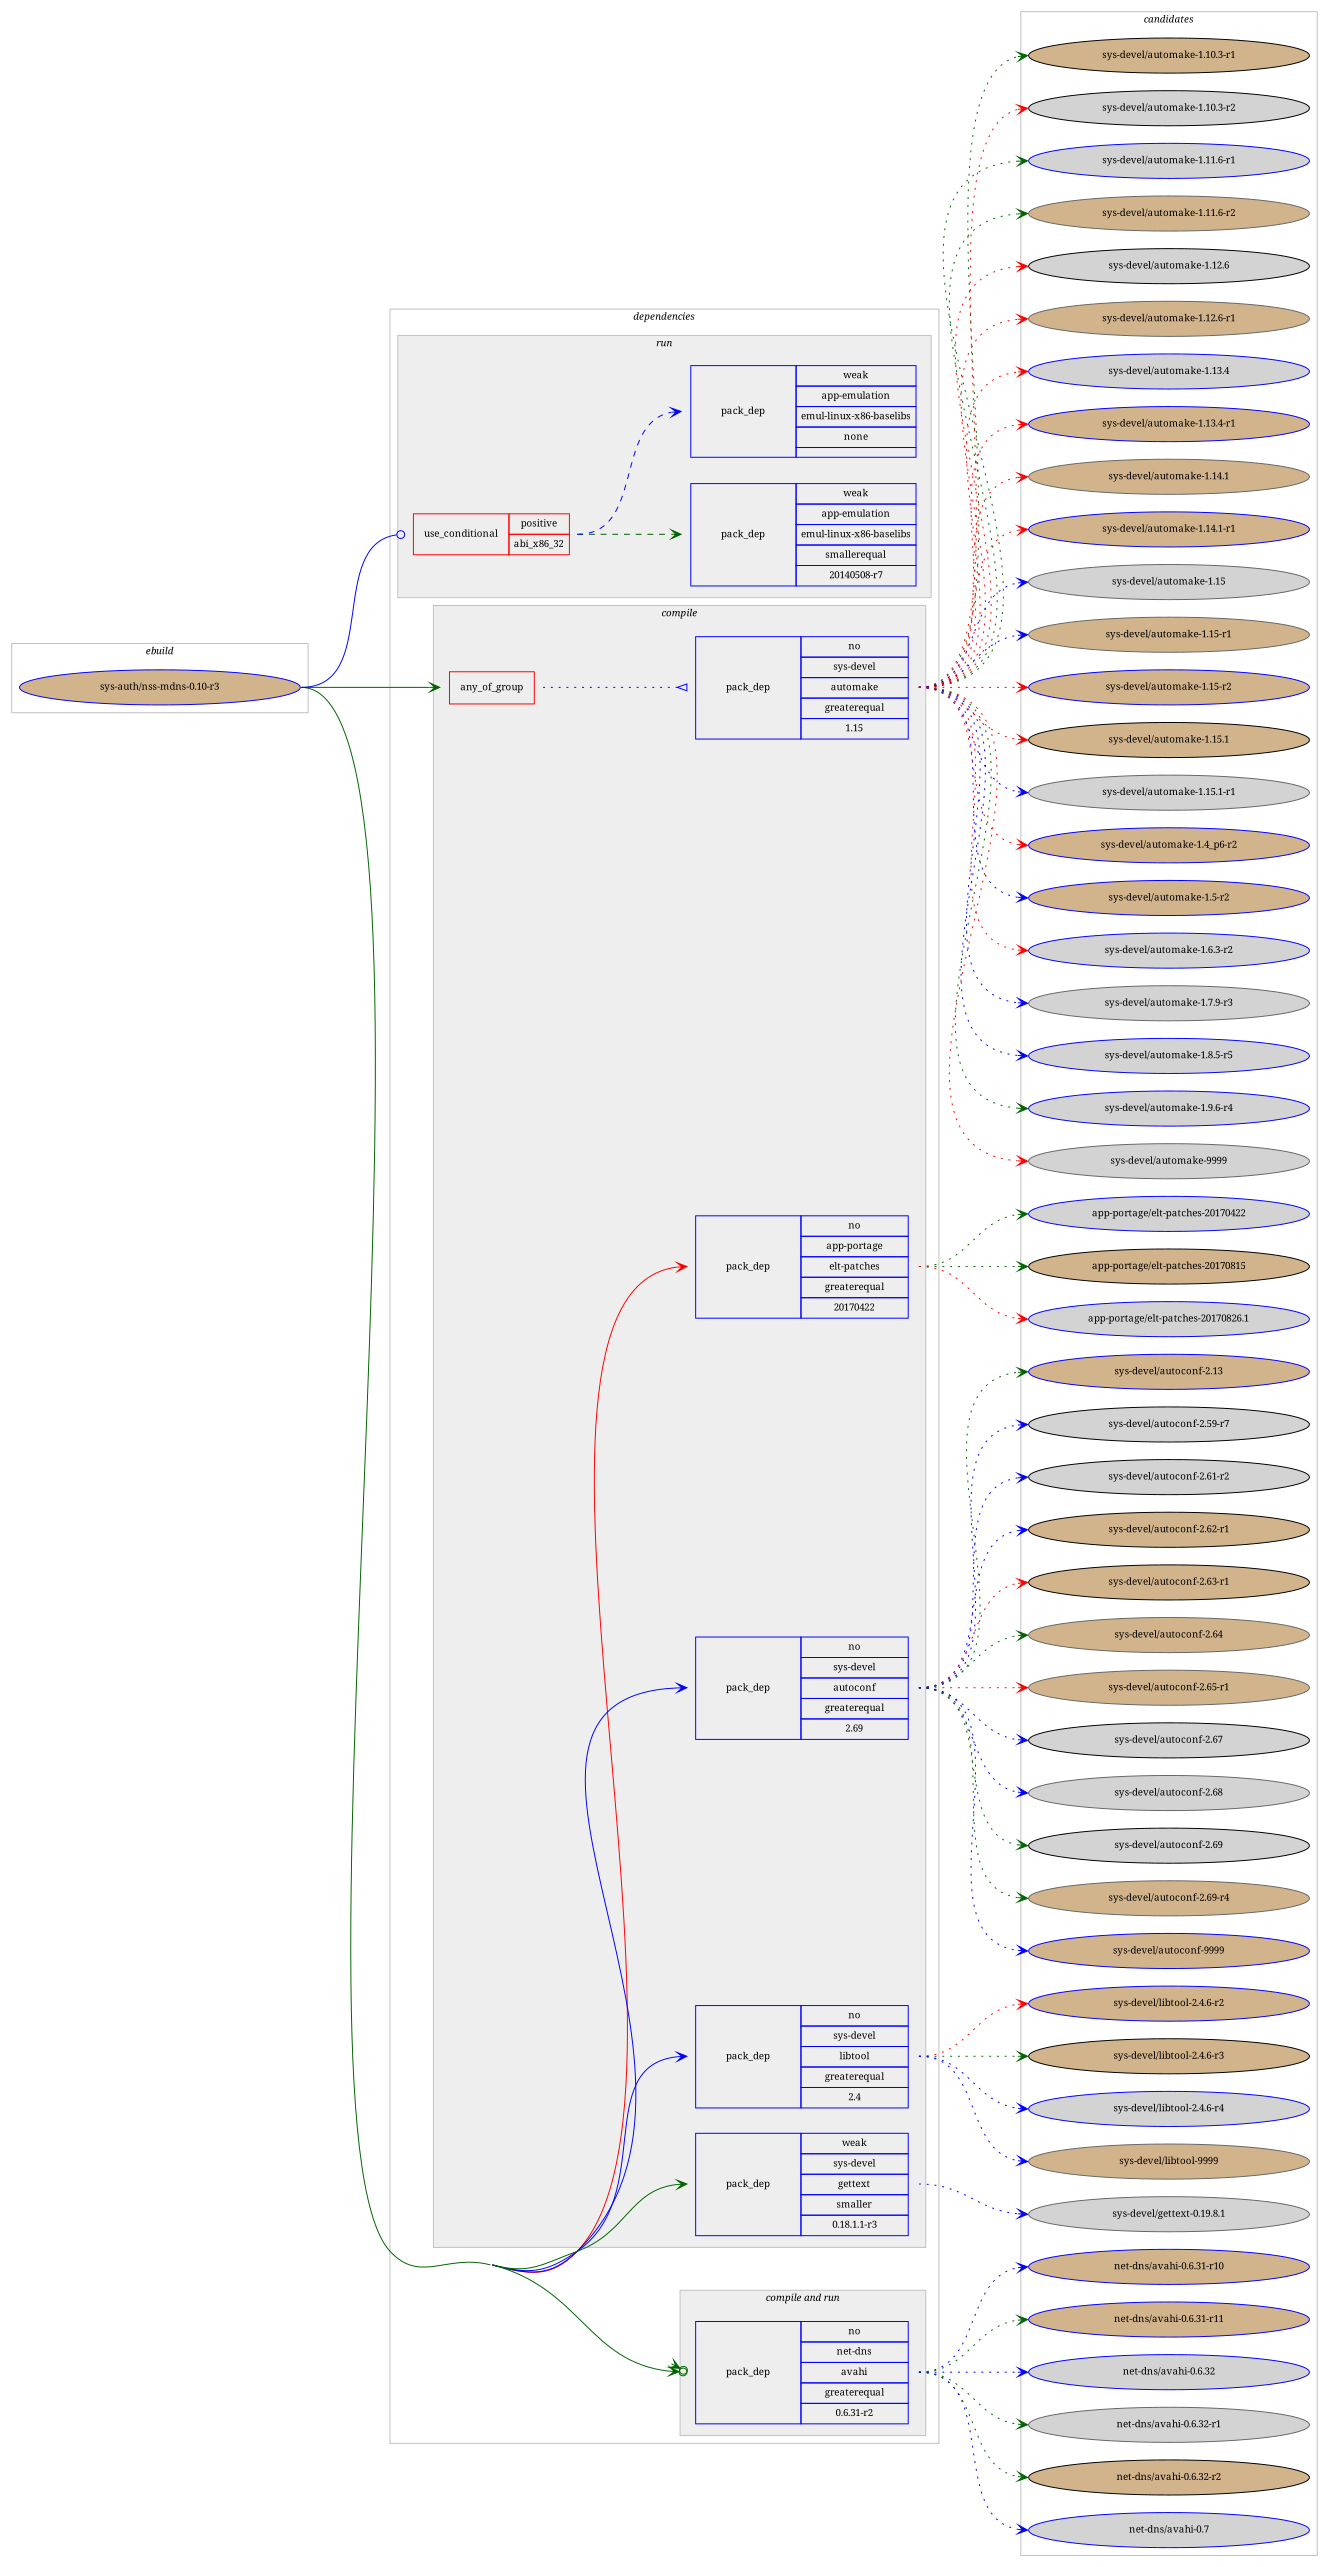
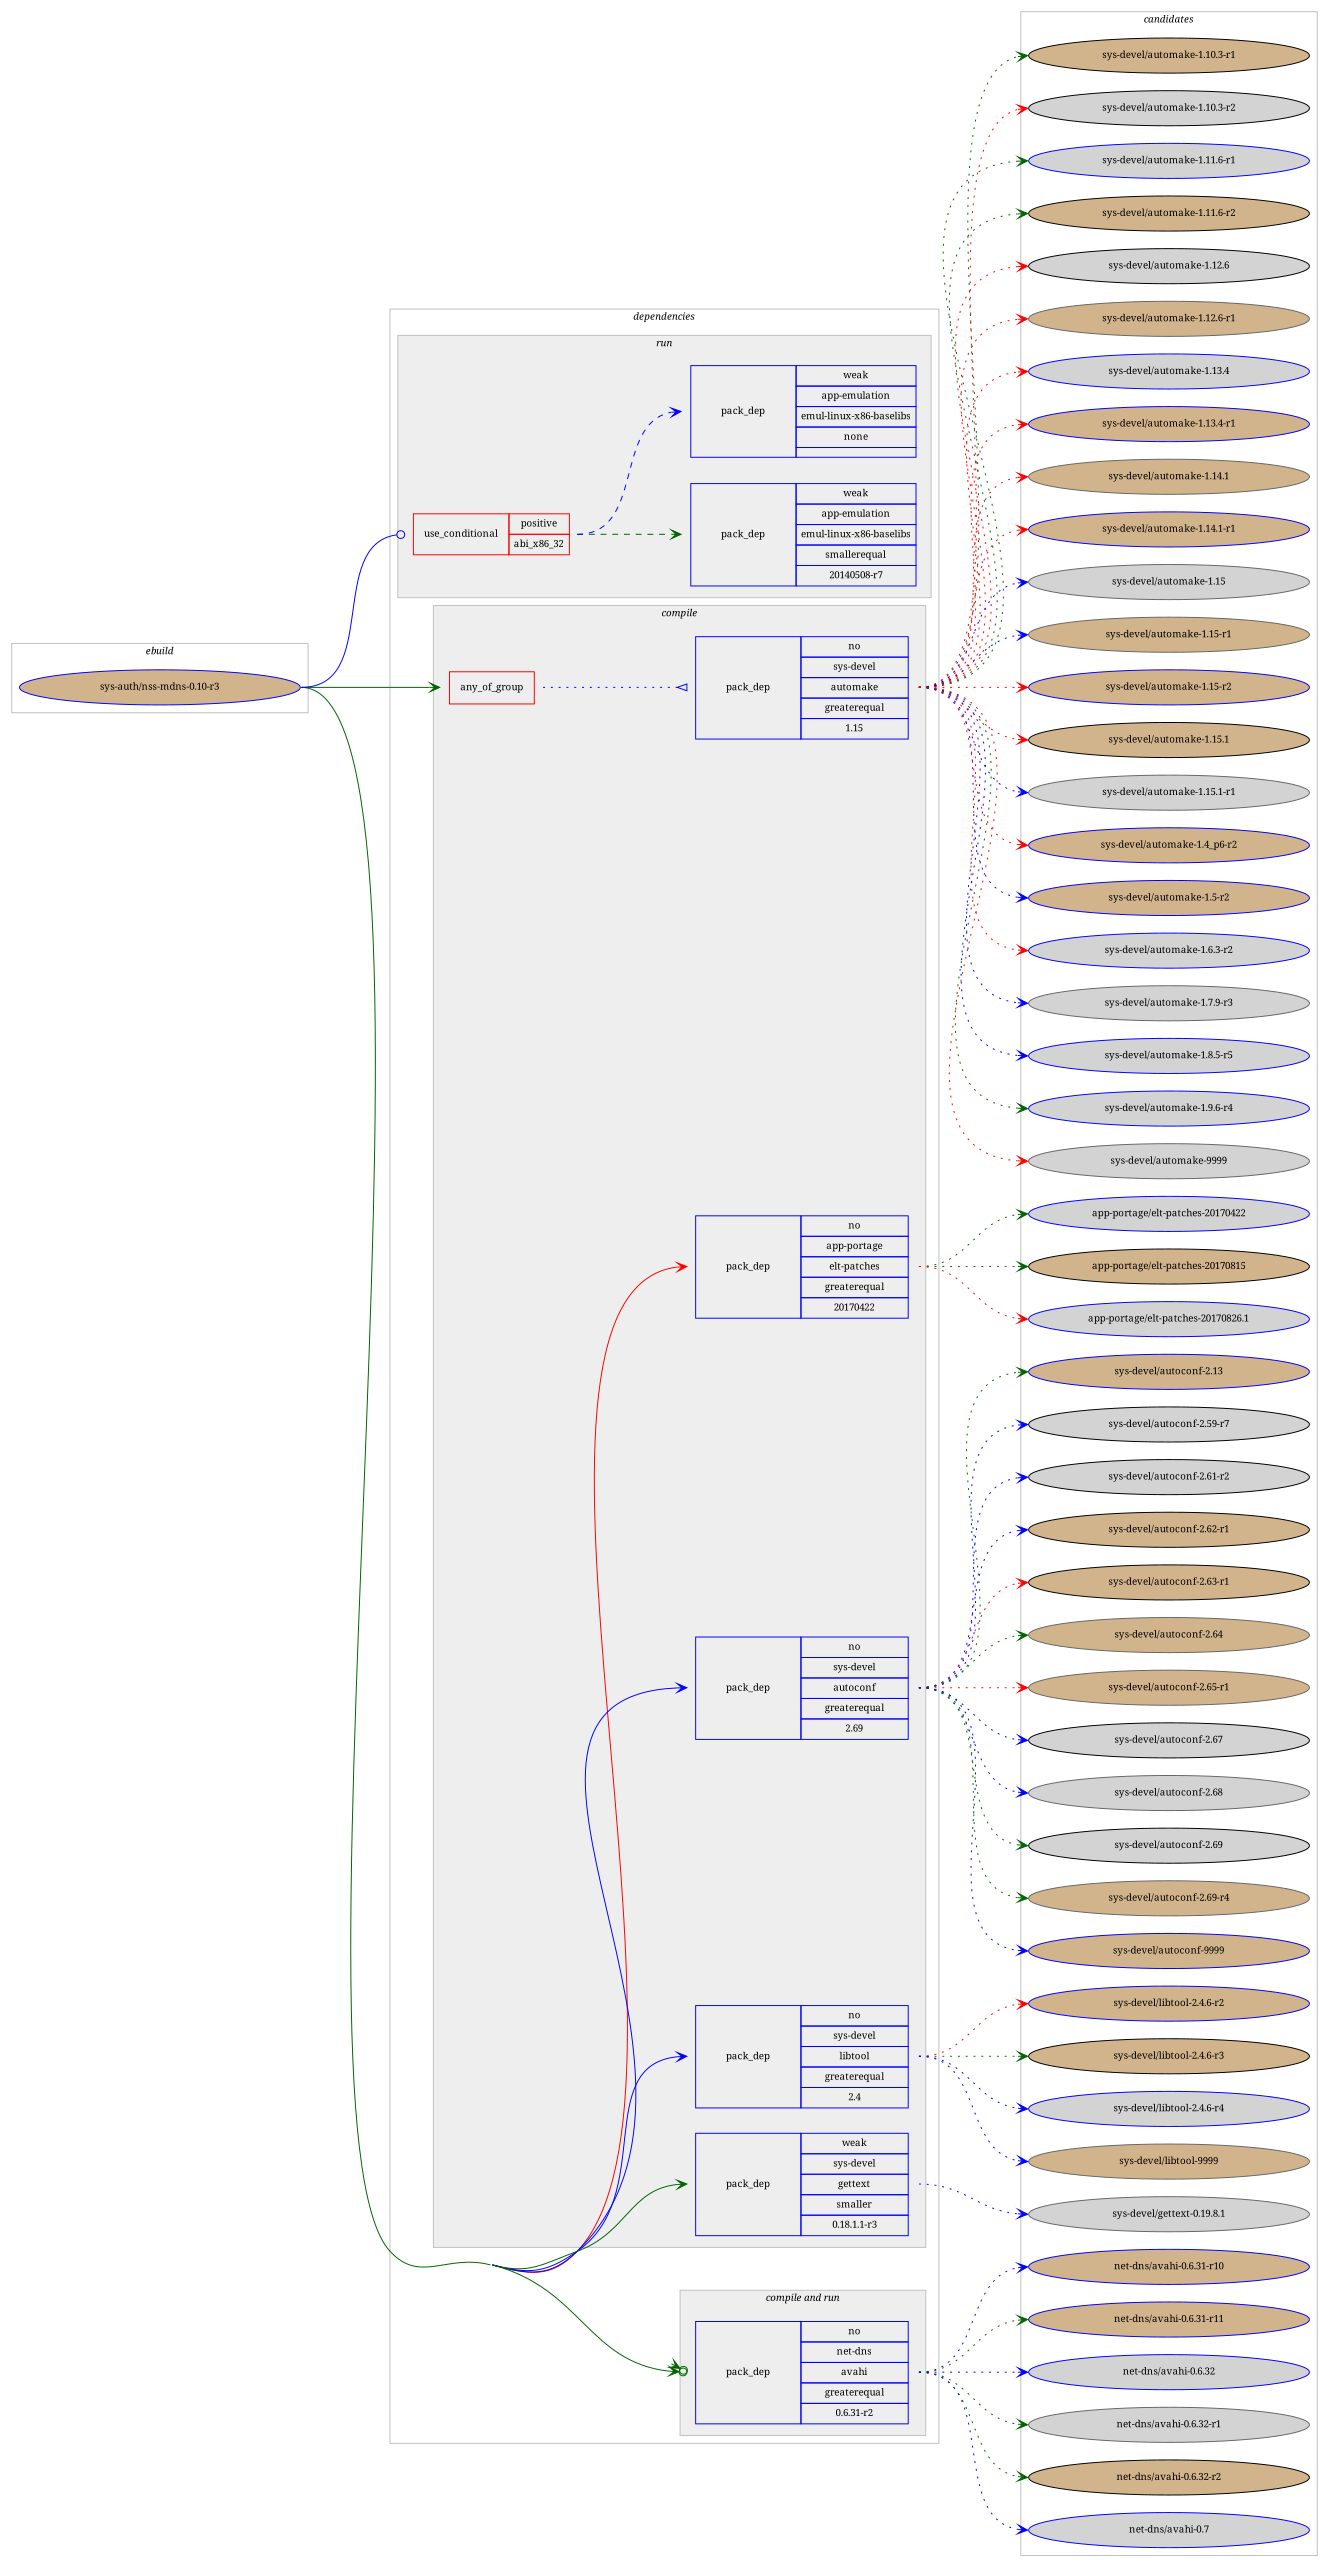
(1169, 214) -> (1169, 214)
